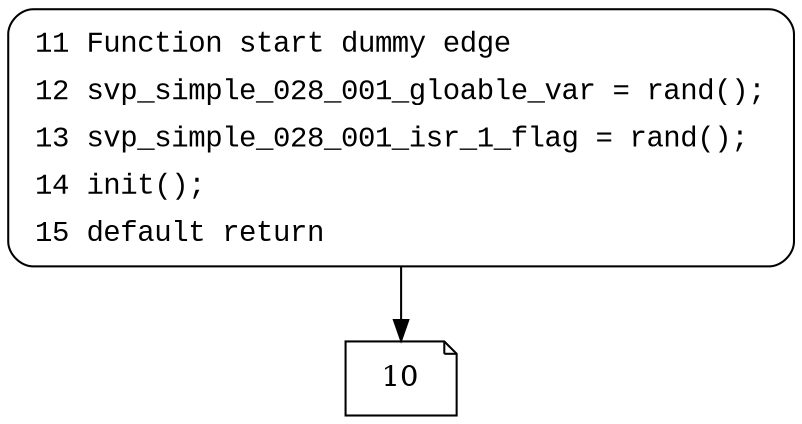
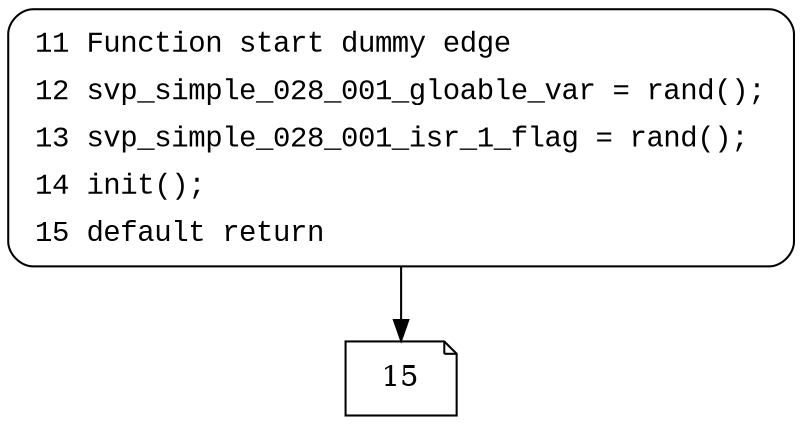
(401, 378) -> (401, 378)
